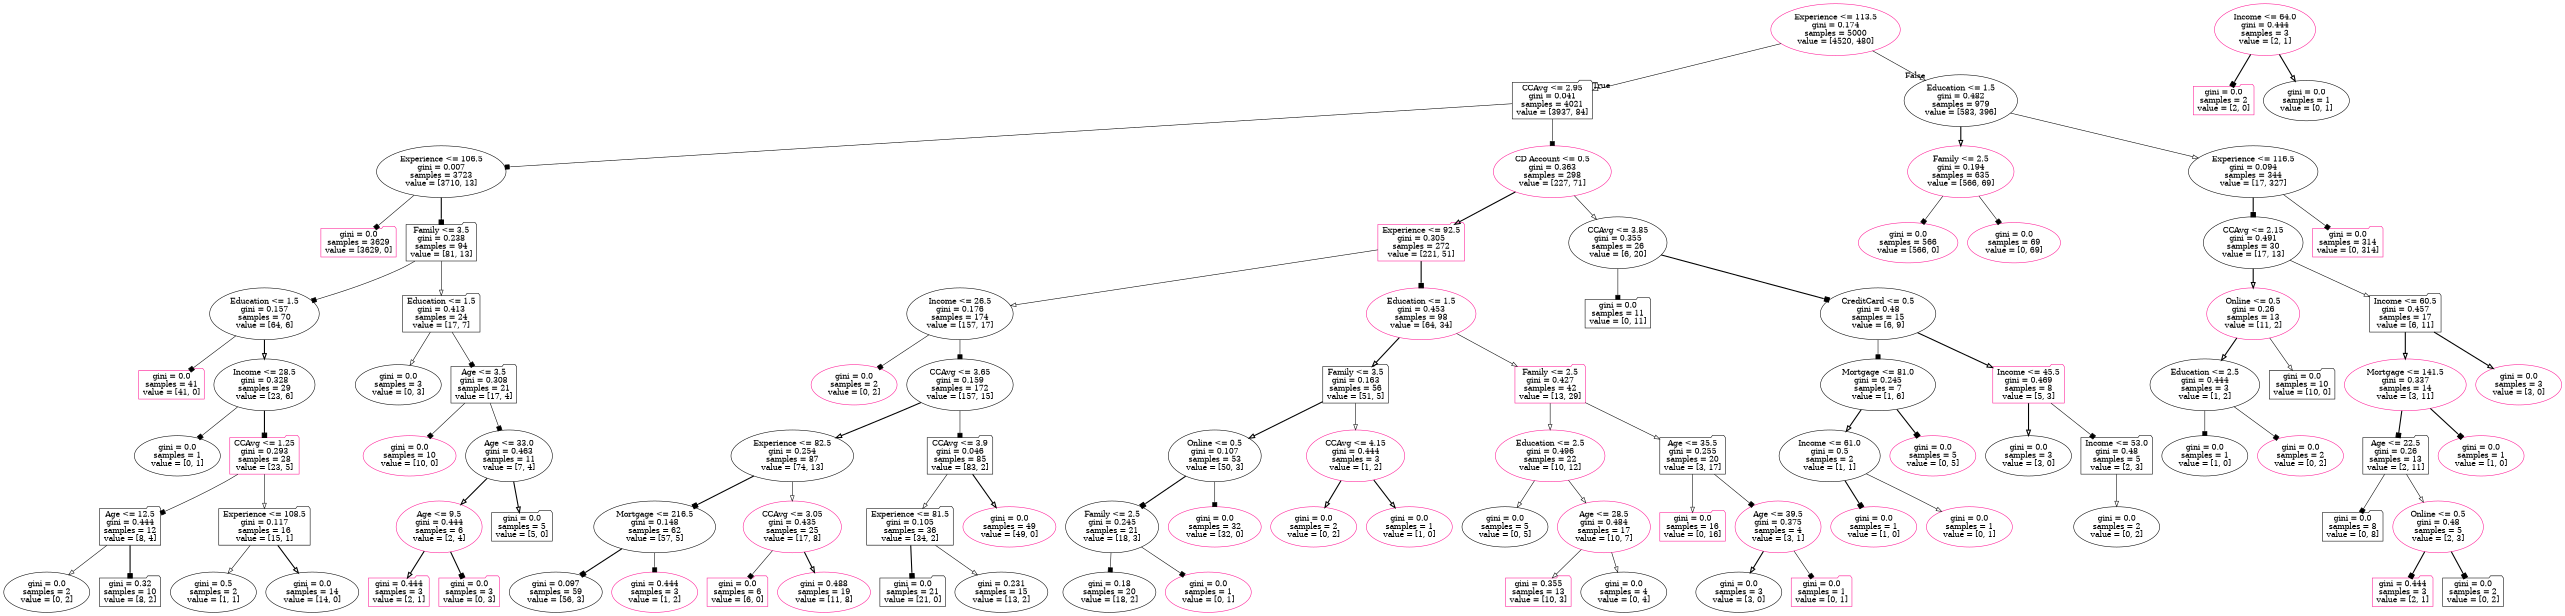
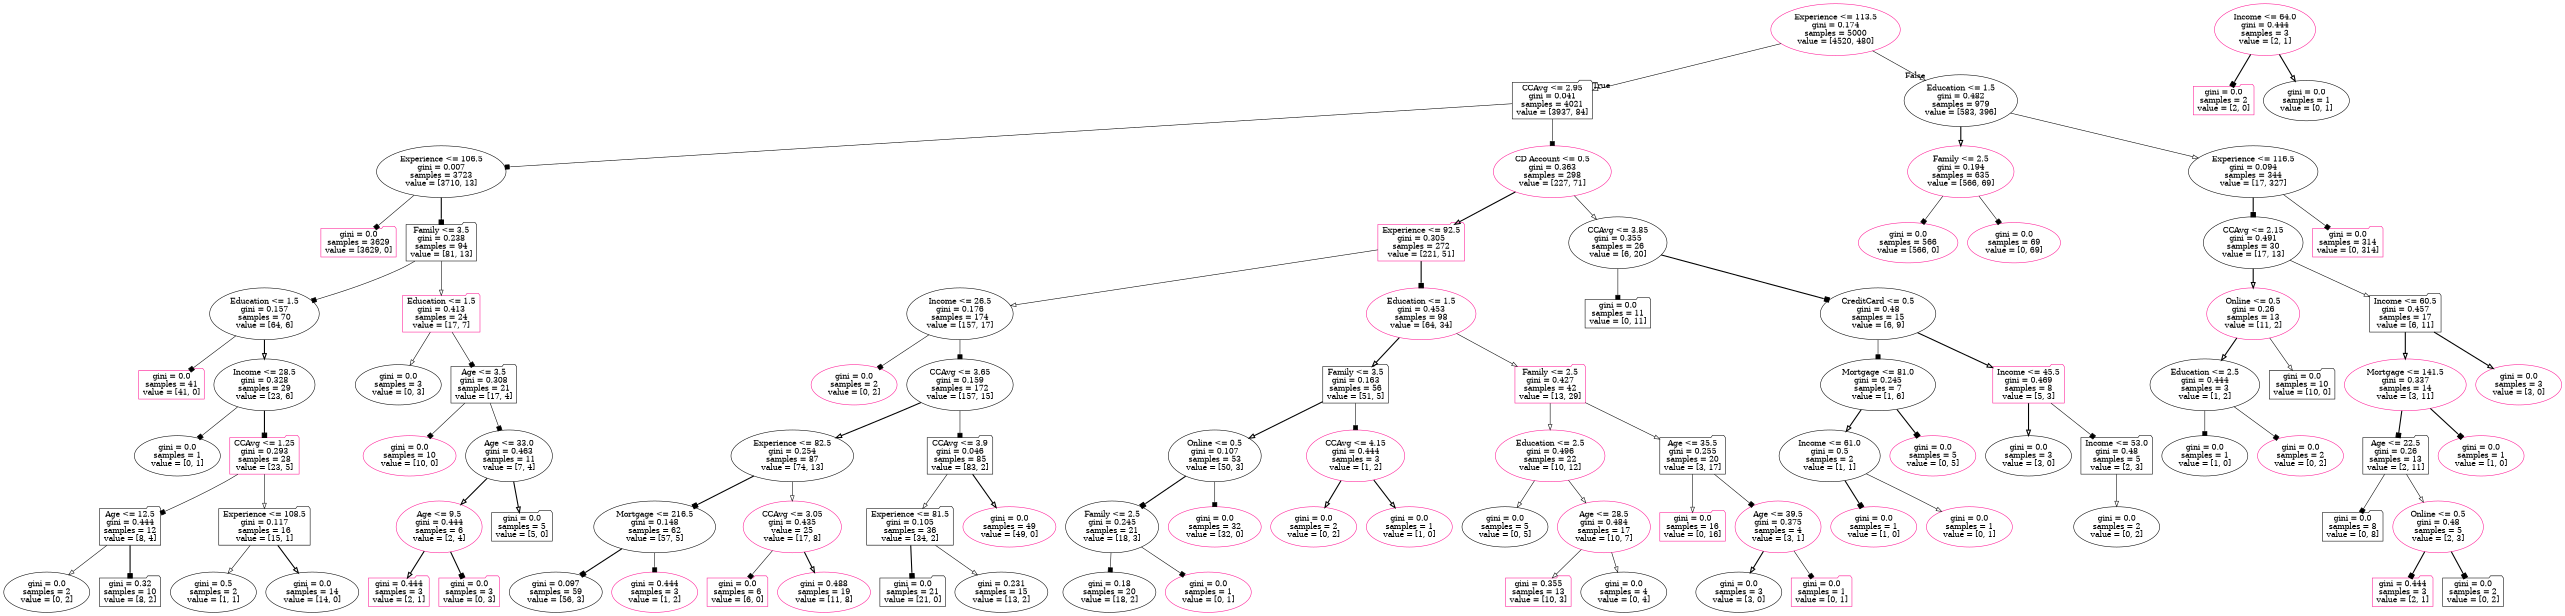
(441, 314) -> (441, 314)
(1356, 414) -> (1356, 414)
(792, 527) -> (792, 527)
